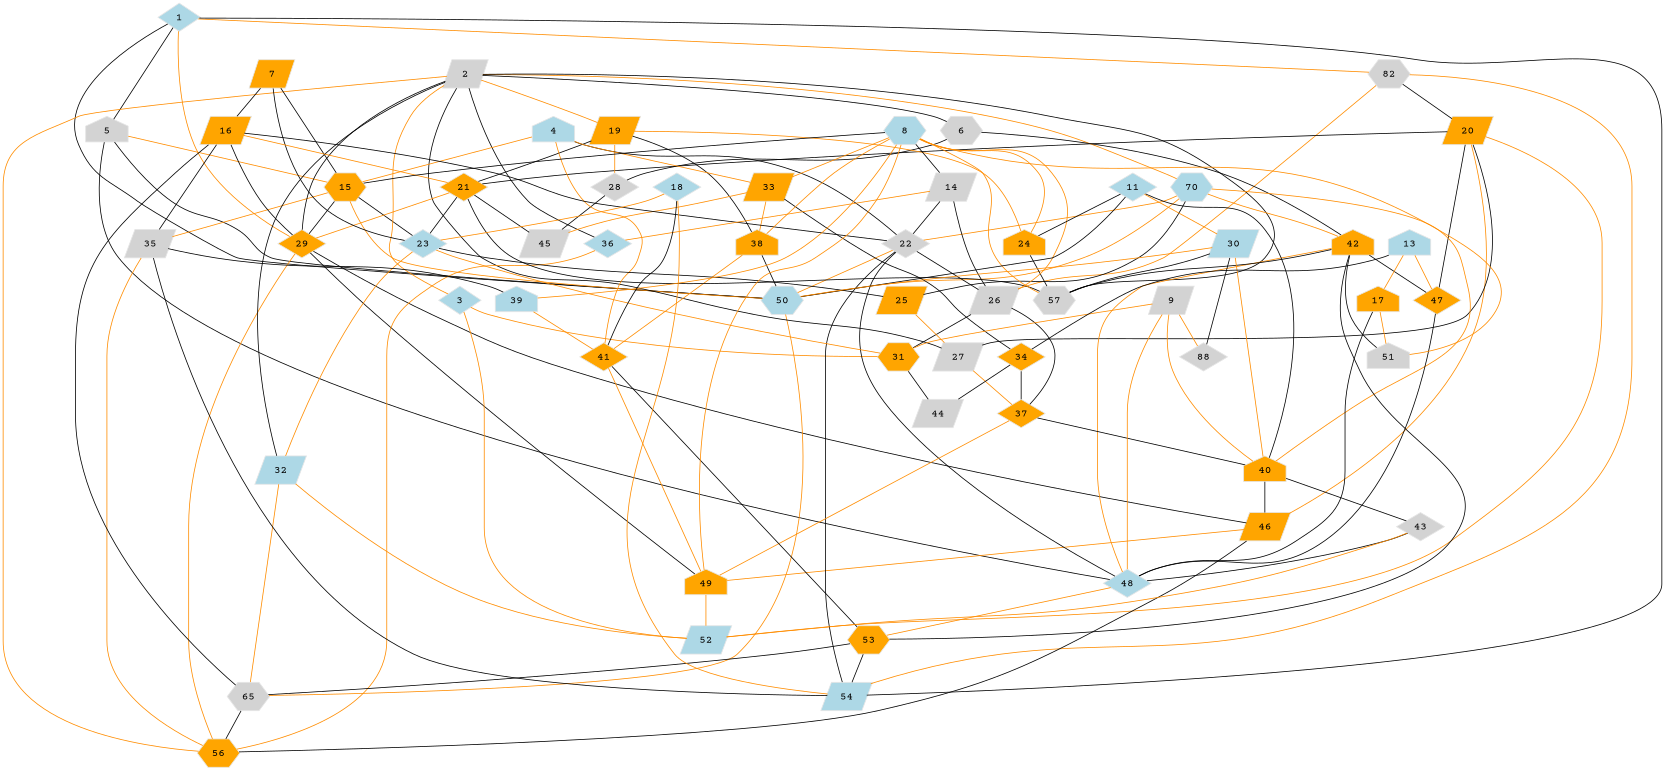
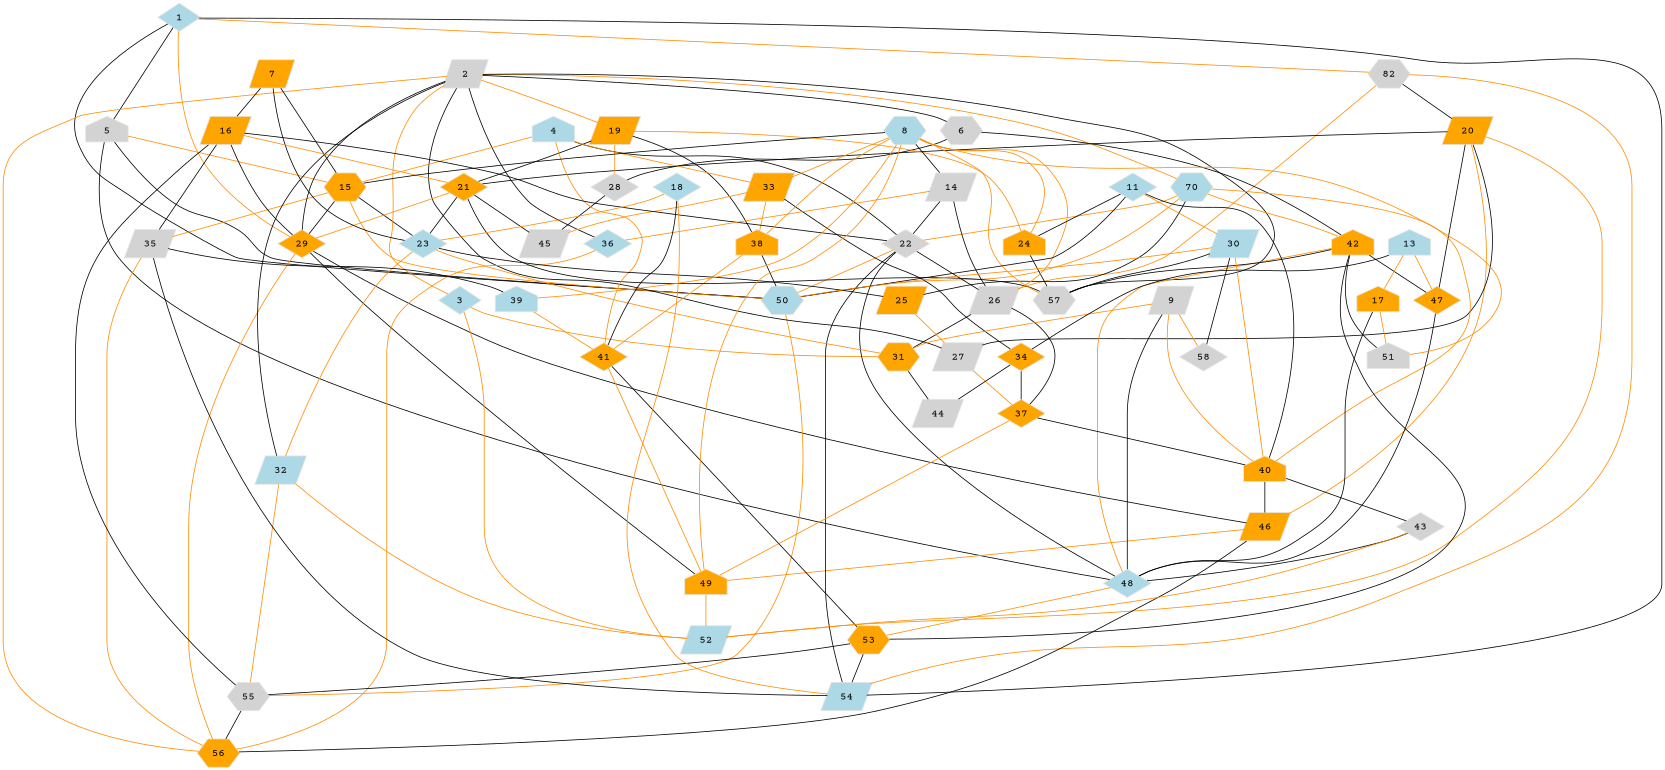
(1204, 357) -> (1204, 357)
(1127, 432) -> (1127, 432)
(248, 696) -> (248, 696)
